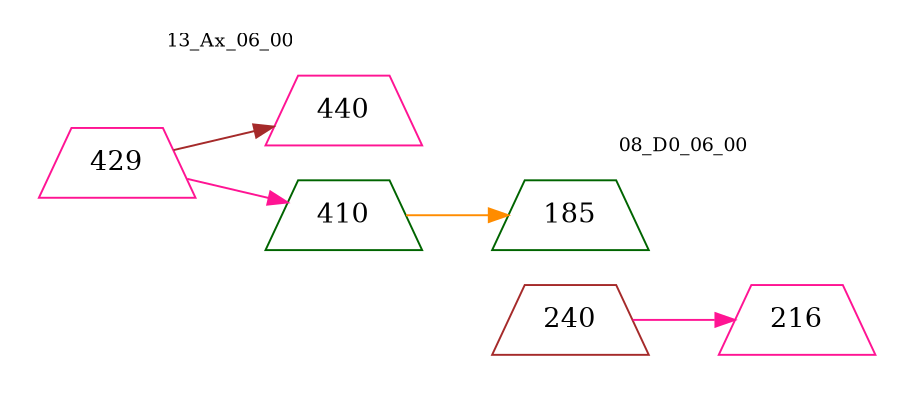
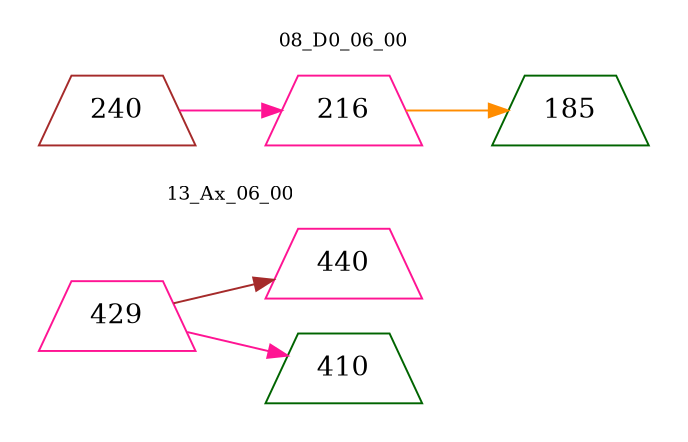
(451, 215) -> (447, 111)
